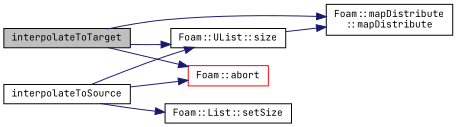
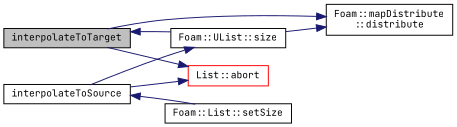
(389, 20) -> (389, 20)
(146, 45) -> (155, 32)
(228, 76) -> (228, 76)
(127, 108) -> (168, 100)
